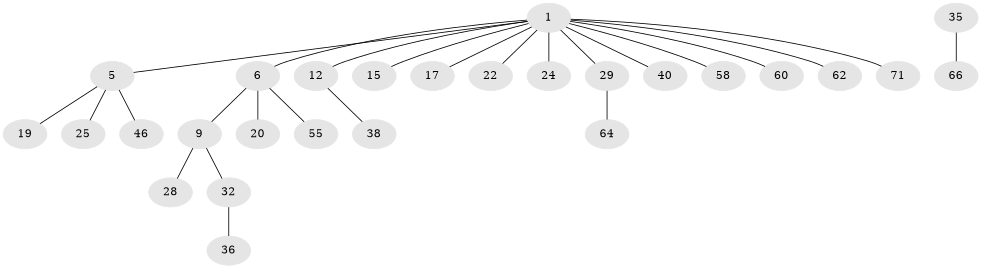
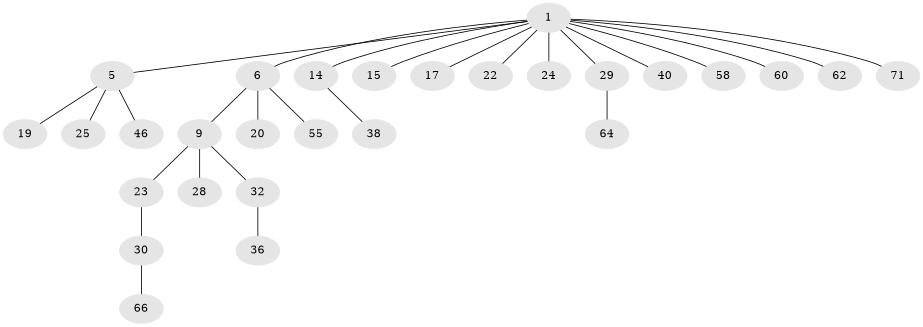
(956, 18) -> (141, 251)
(316, 76) -> (316, 76)
none -> (141, 192)
